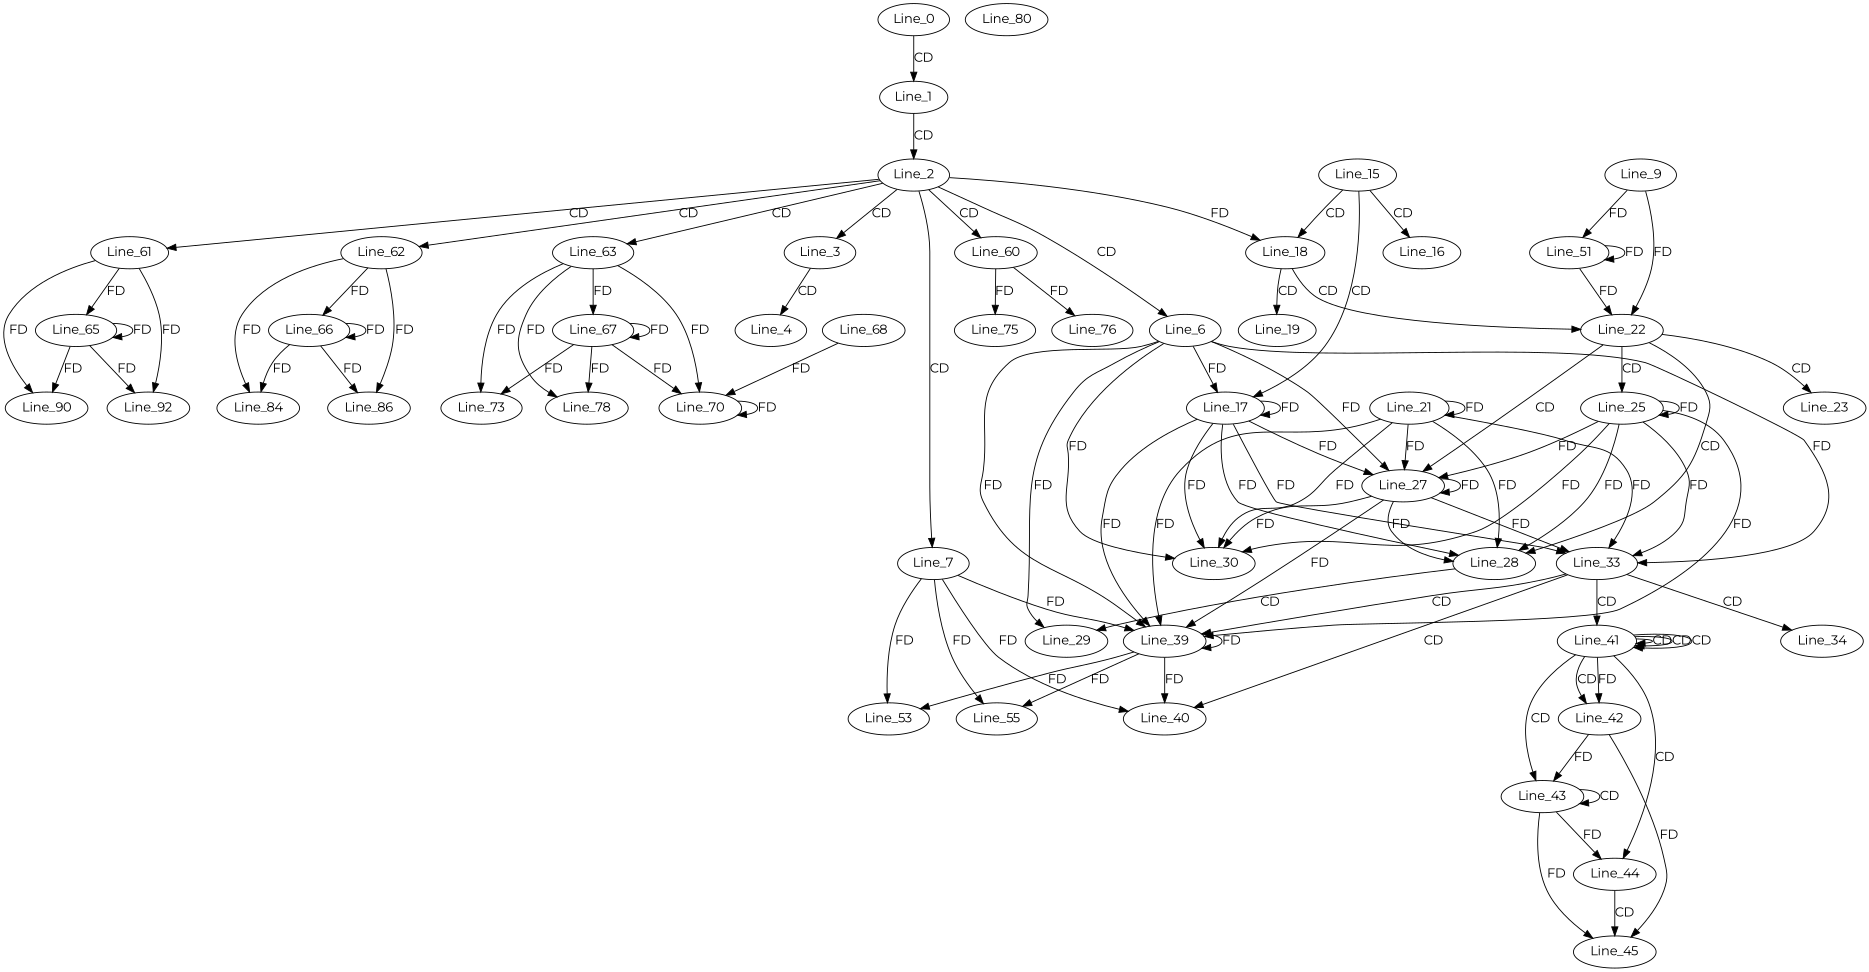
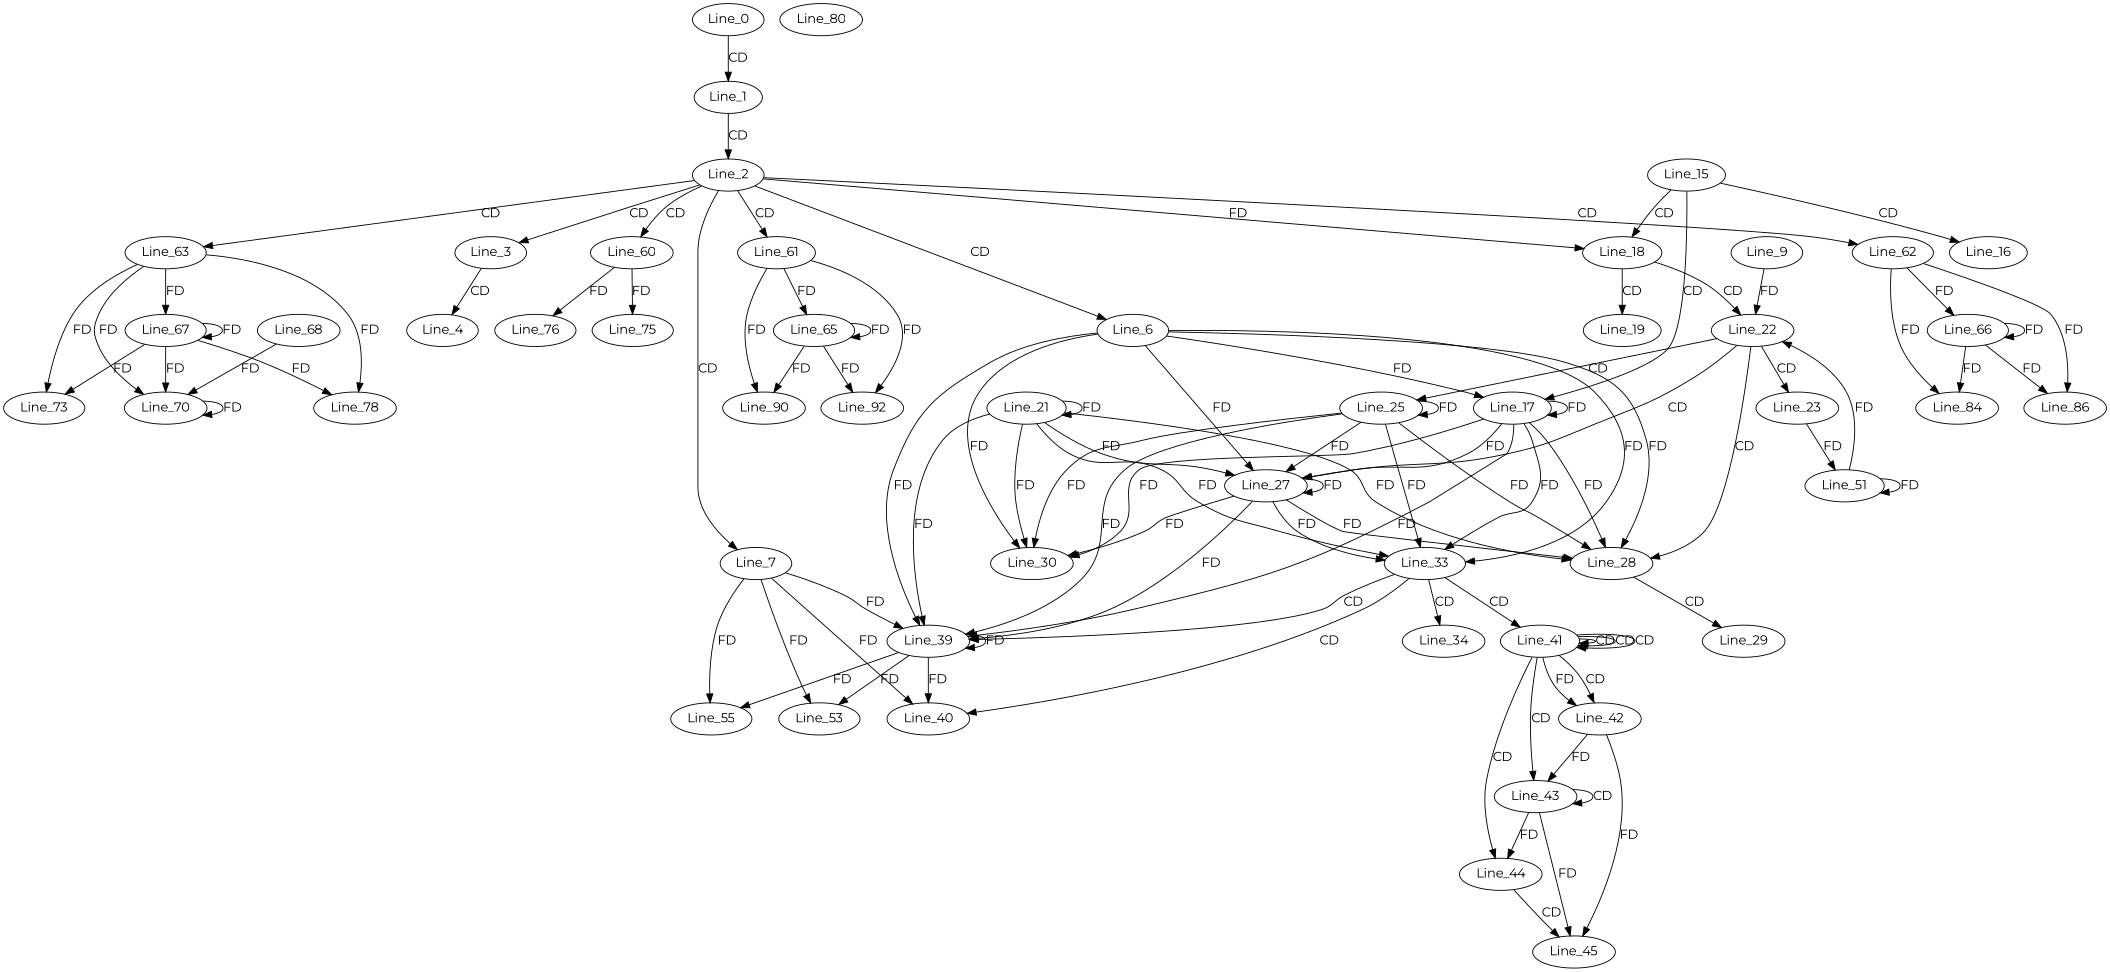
(1608, 210) -> (1819, 443)
(1039, 454) -> (1525, 354)
